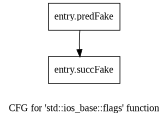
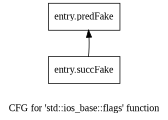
(79, 40) -> (89, 47)
